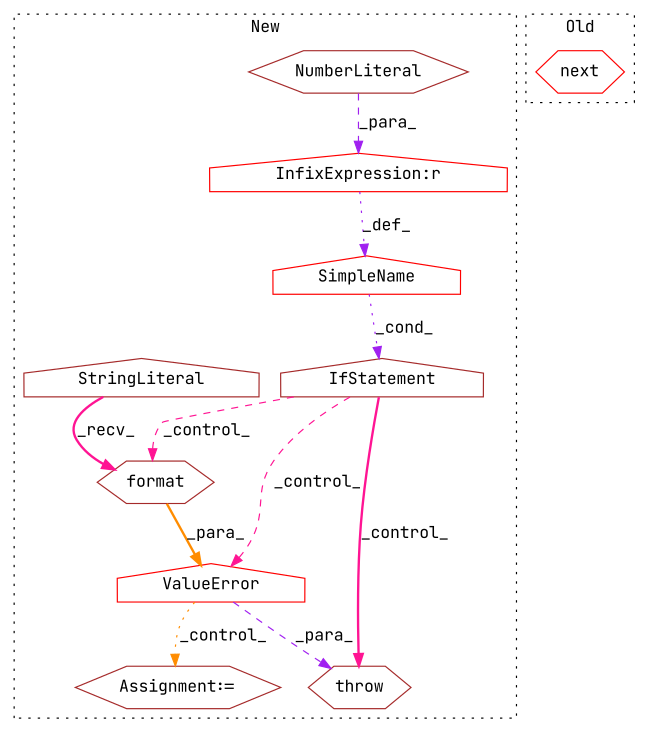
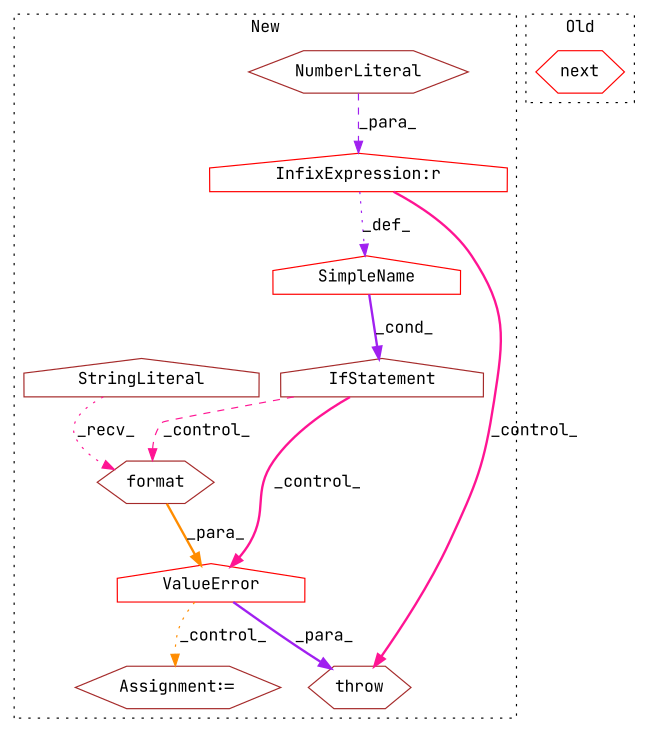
(373, 321) -> (373, 321)
(74, 430) -> (74, 430)
(273, 463) -> (273, 463)
(361, 525) -> (492, 415)
(276, 633) -> (276, 633)
